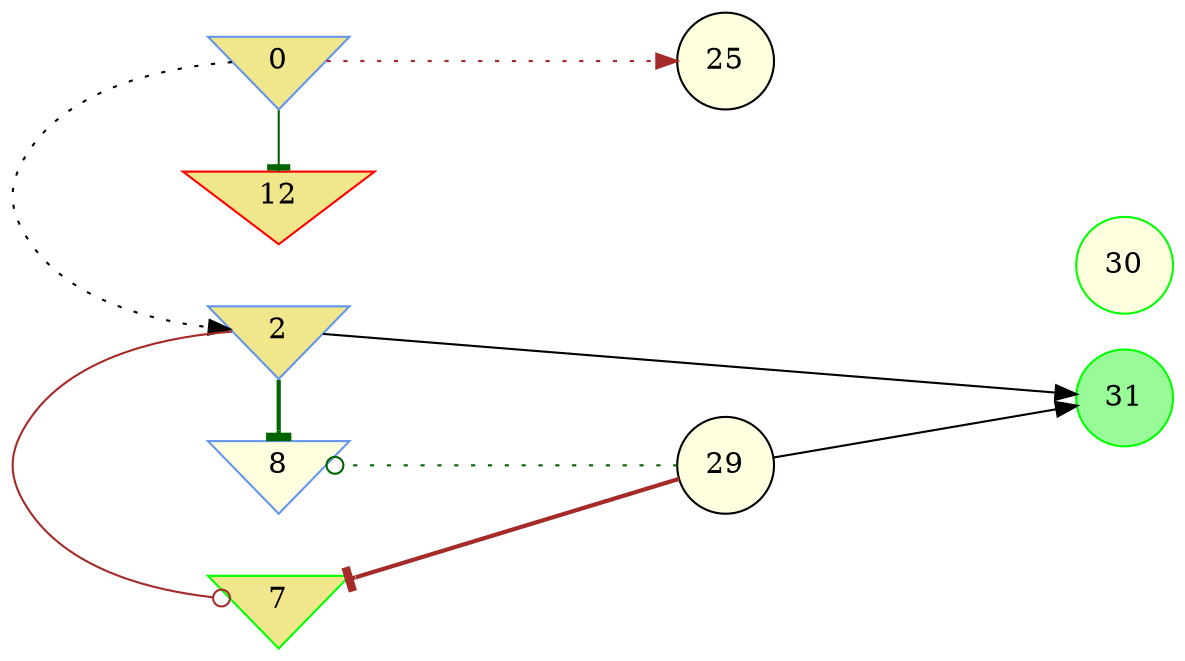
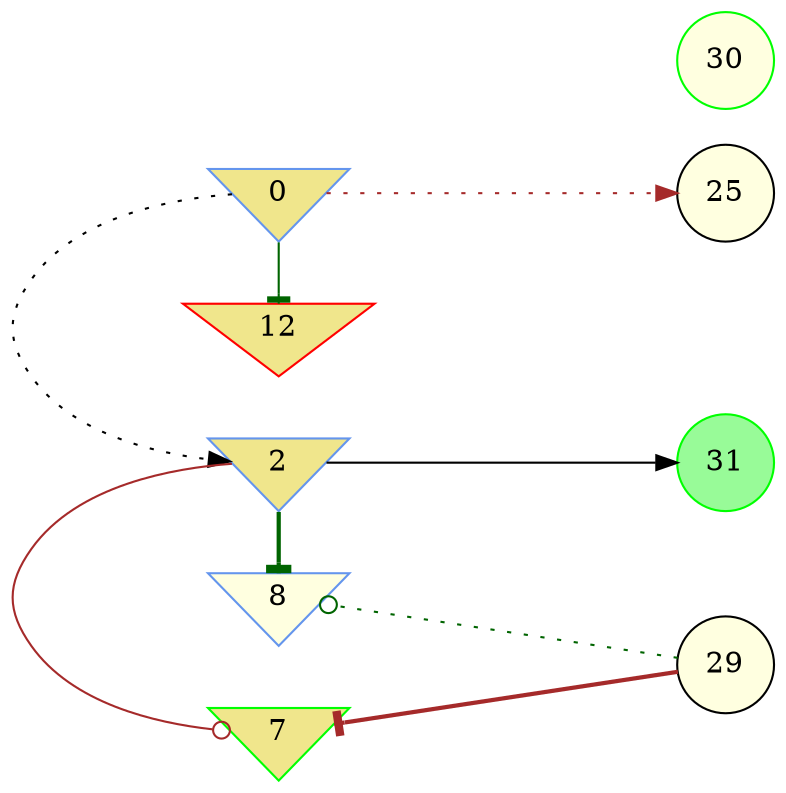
(914, 433) -> none
